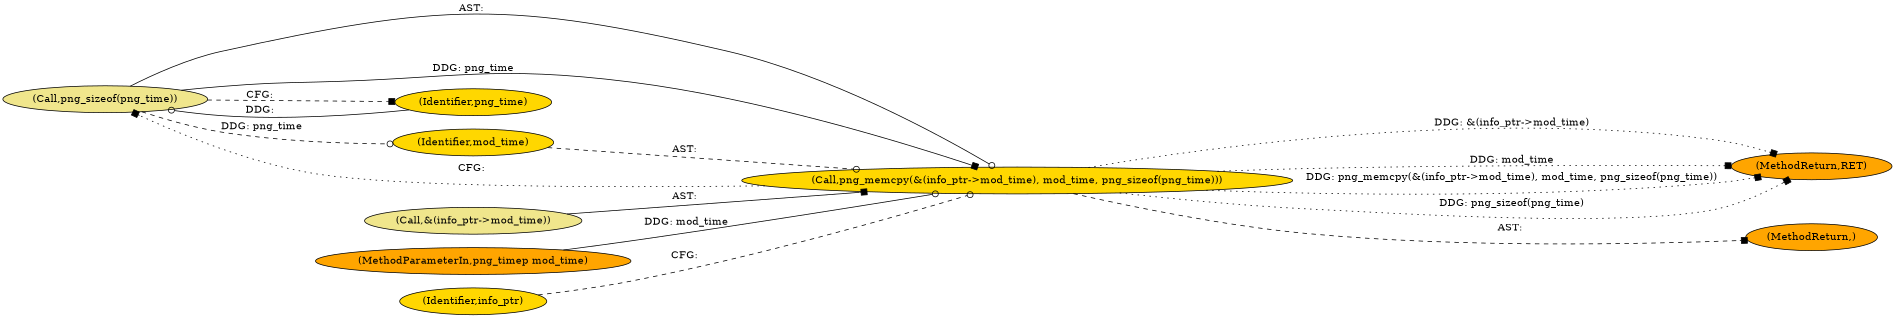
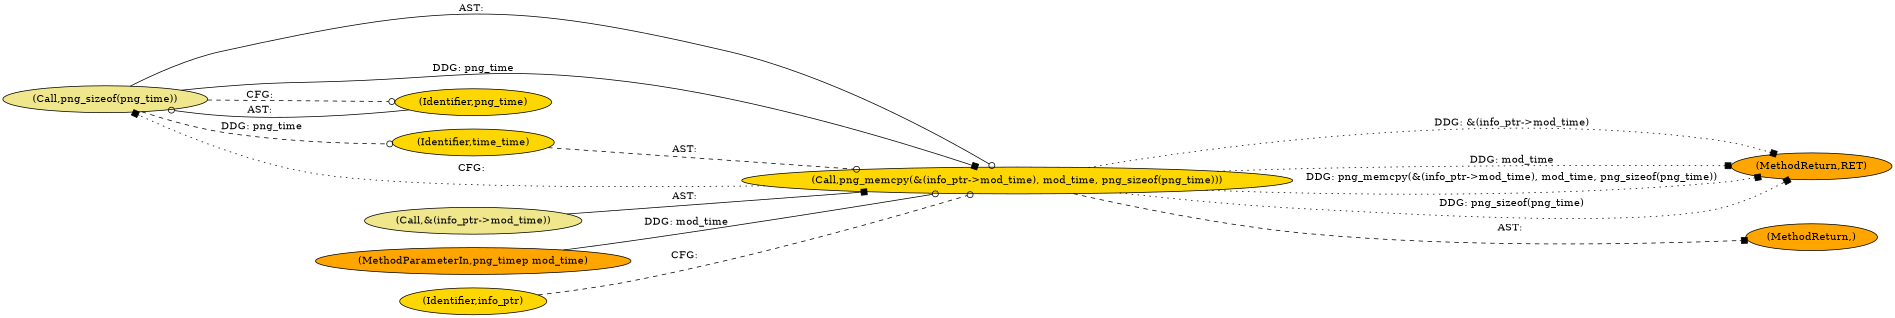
(297, 101) -> (298, 101)
(262, 110) -> (262, 110)
(473, 142) -> (473, 142)
